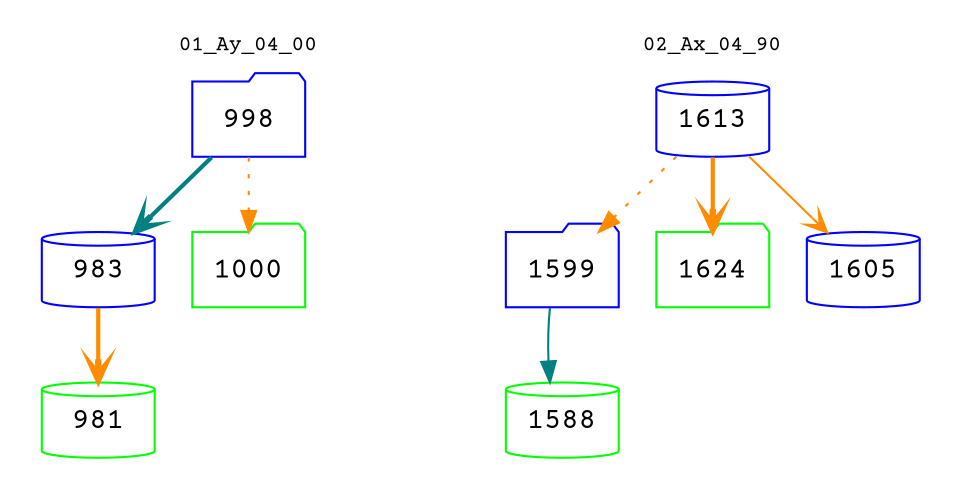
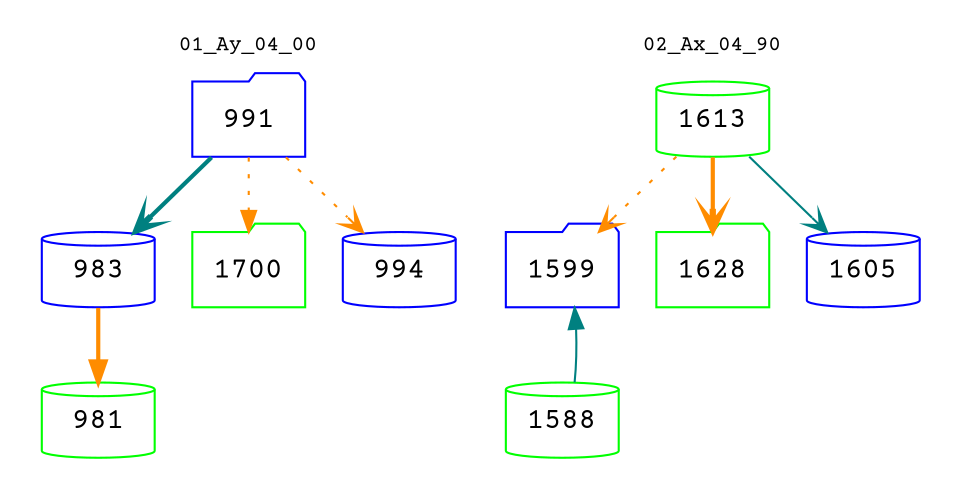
(249, 119) -> (249, 119)
(713, 119) -> (713, 119)
(645, 187) -> (645, 187)
(781, 187) -> (781, 187)
(249, 270) -> (249, 270)
none -> (399, 270)
(713, 270) -> (713, 270)
(98, 335) -> (98, 335)
(548, 335) -> (576, 356)
